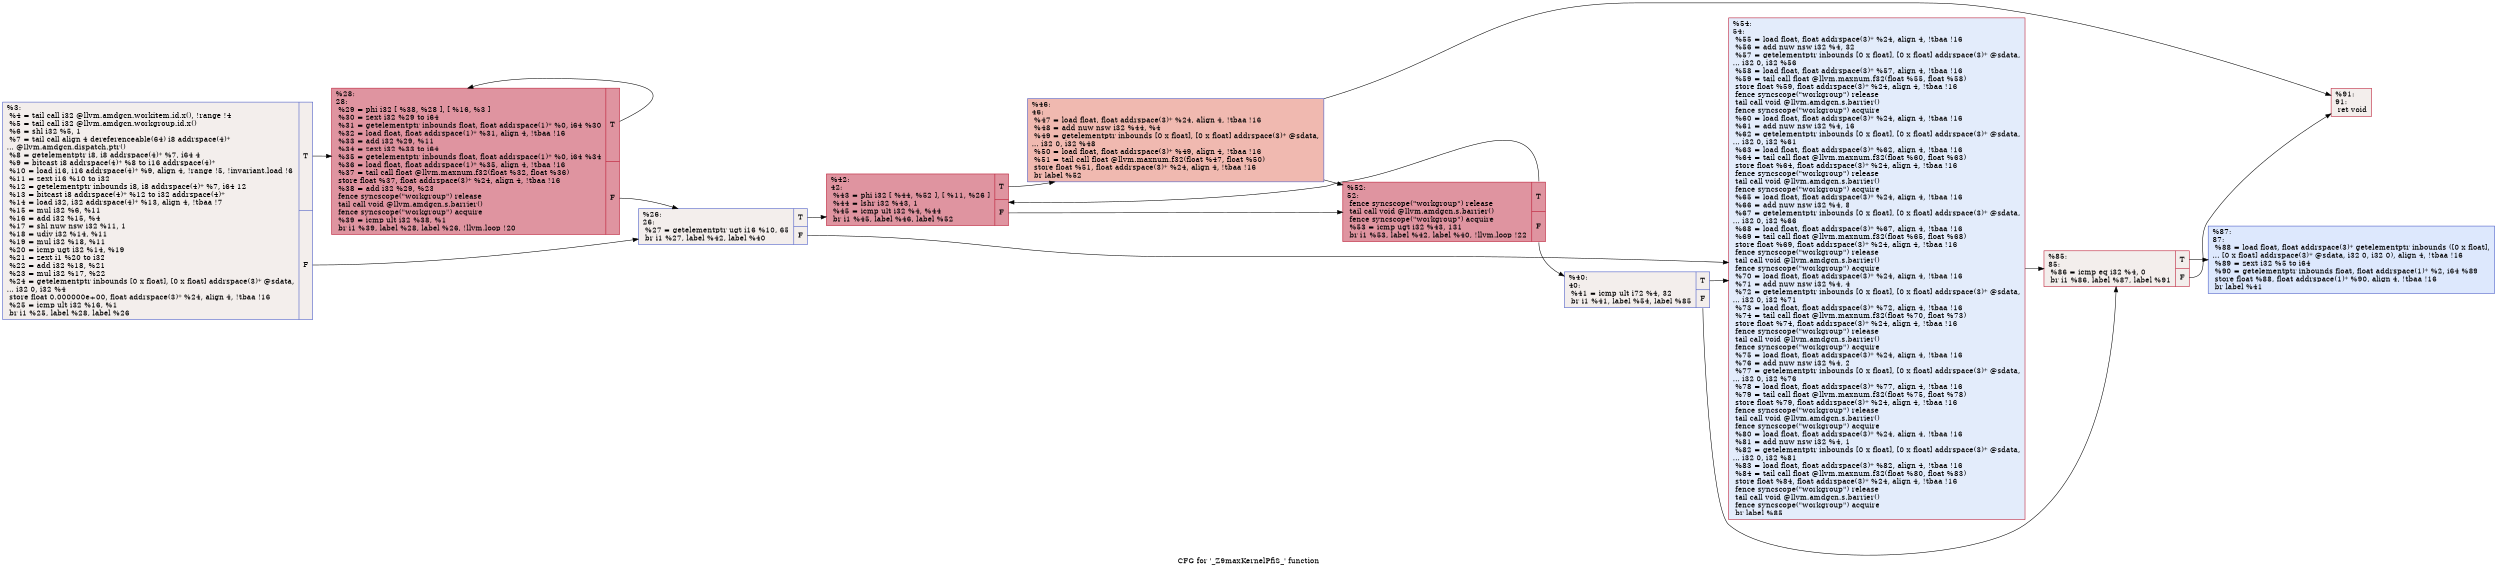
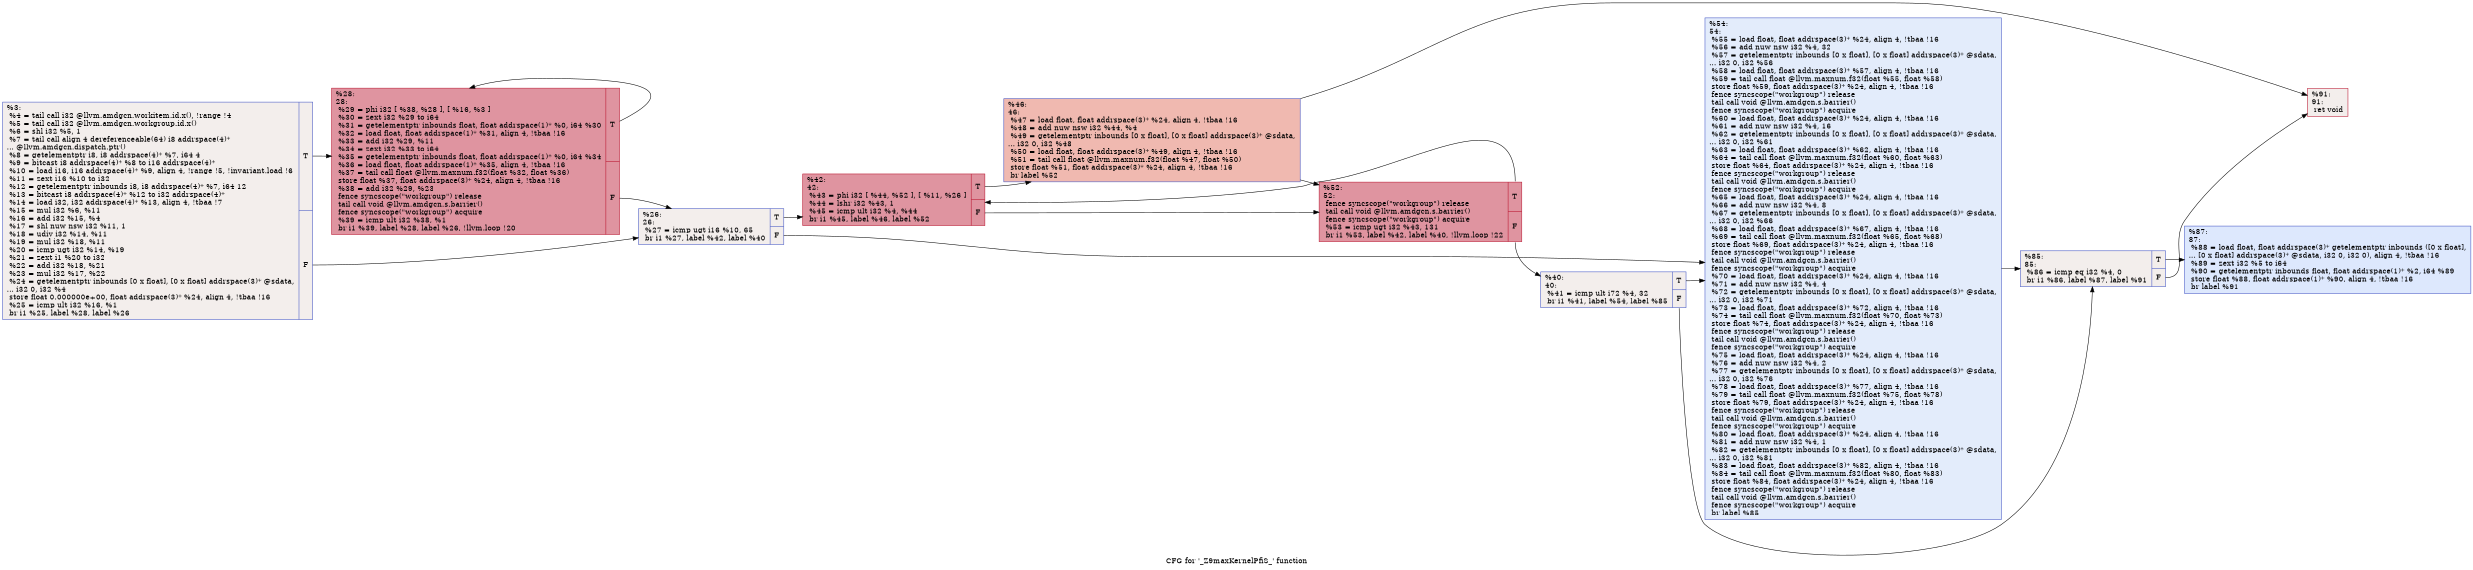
(716, 230) -> (698, 230)
(1877, 269) -> (1853, 269)
(2117, 269) -> (2093, 269)
(2238, 287) -> (2214, 287)
